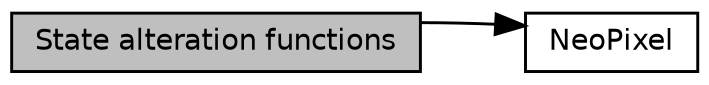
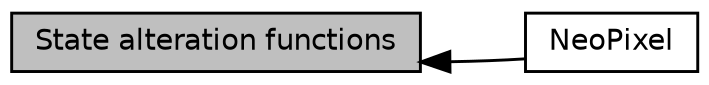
(458, 23) -> (488, 61)
